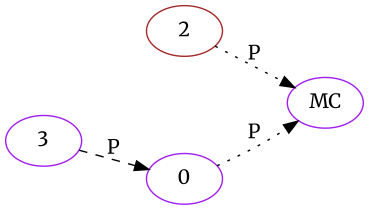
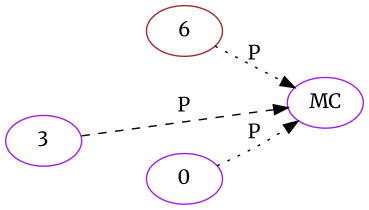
(184, 31) -> (184, 31)
(107, 158) -> (178, 123)
